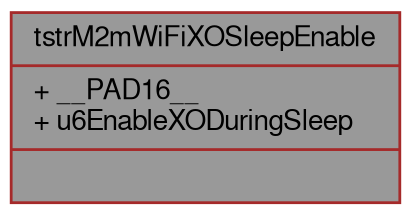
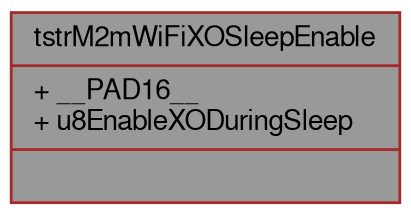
(194, 122) -> (194, 122)
